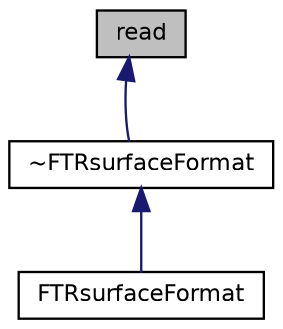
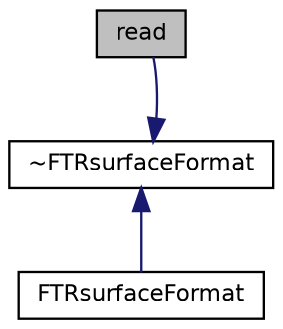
(126, 111) -> (157, 88)
